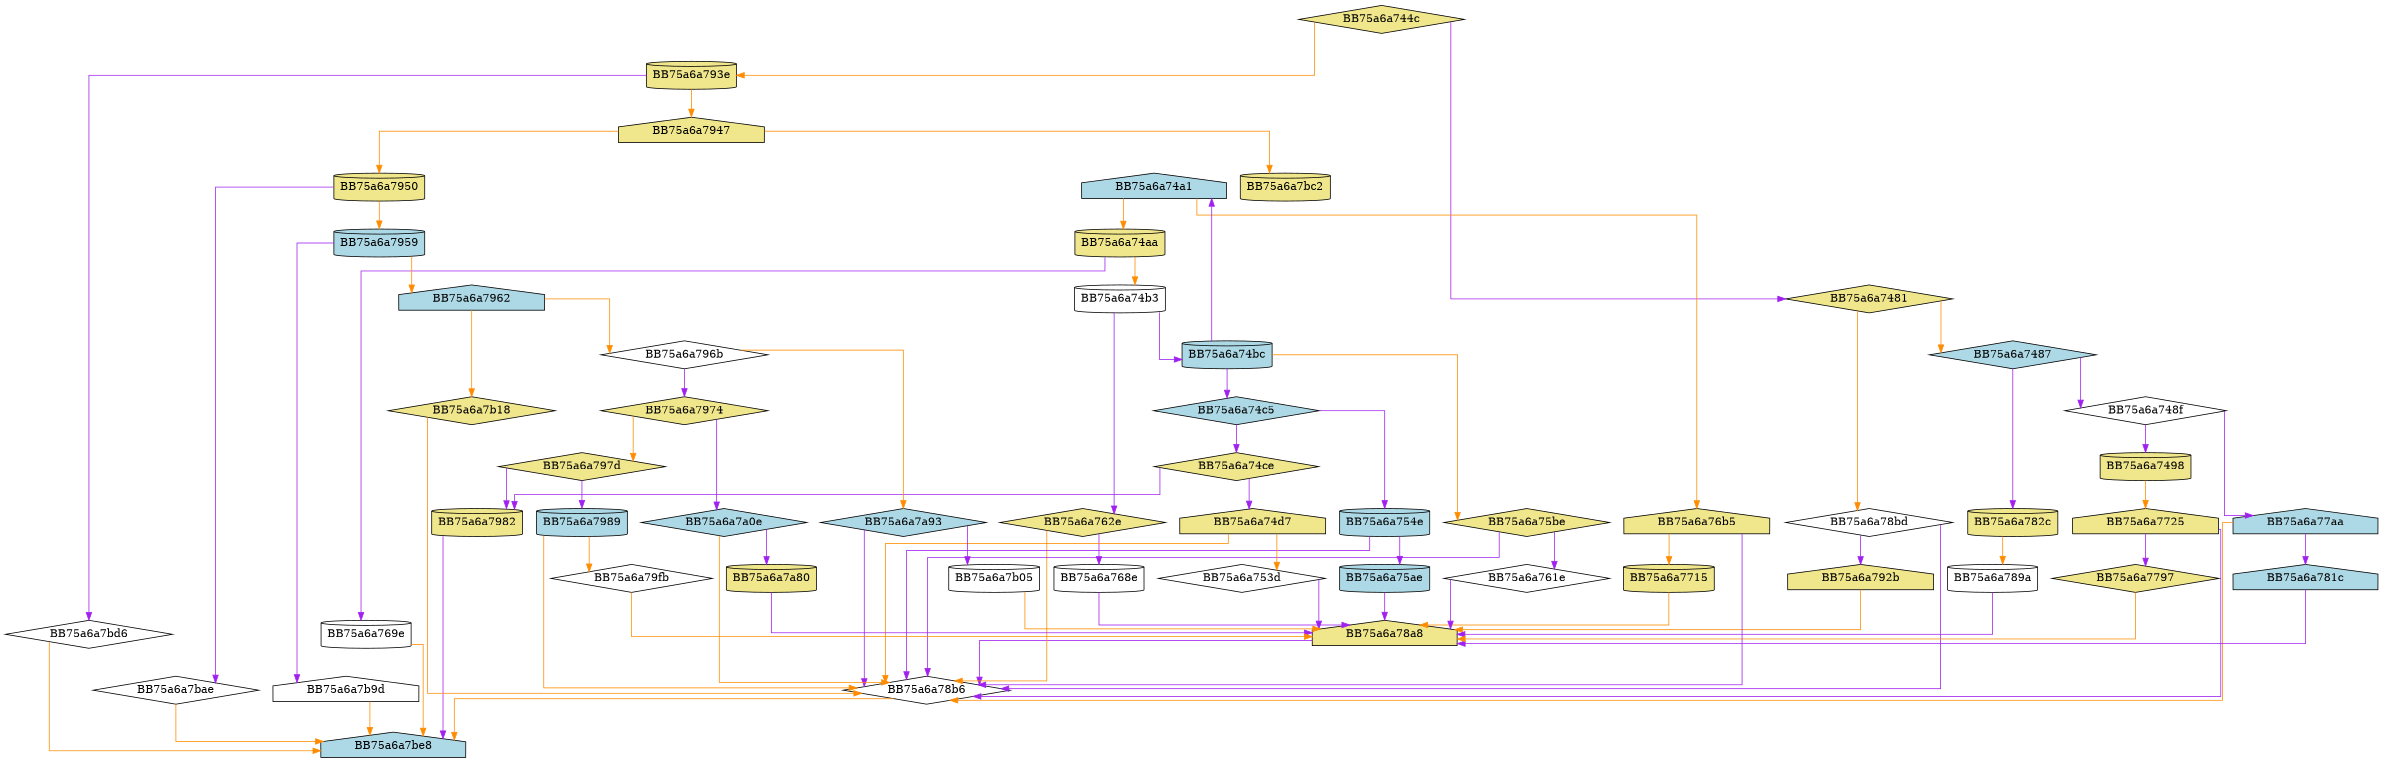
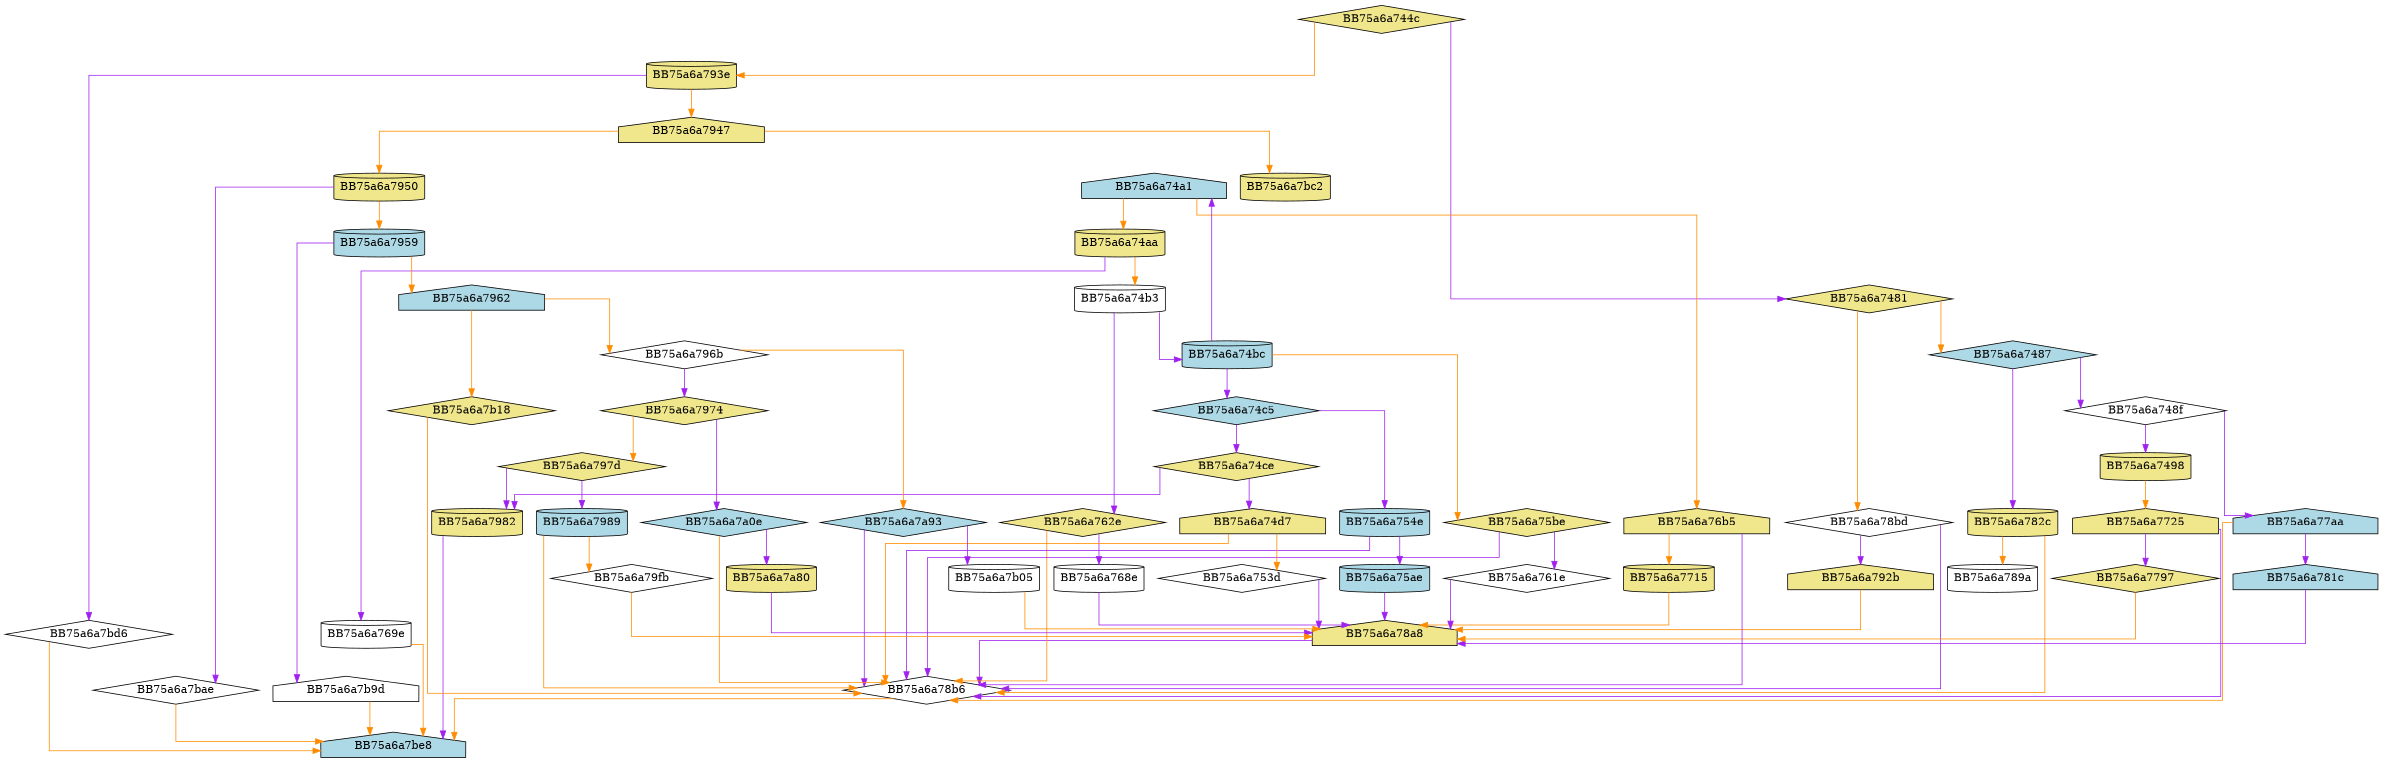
(1750, 634) -> none
none -> (1603, 693)
